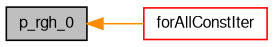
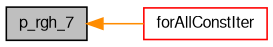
(47, 24) -> (47, 24)
